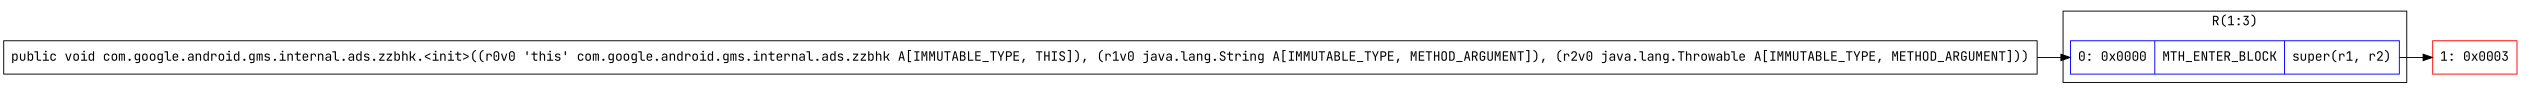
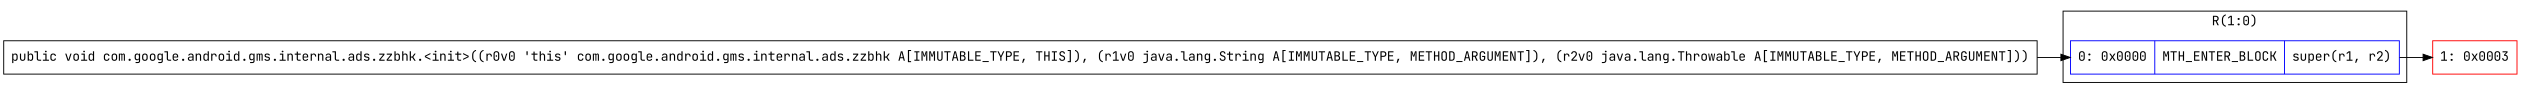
(2235, 22) -> (2235, 22)
